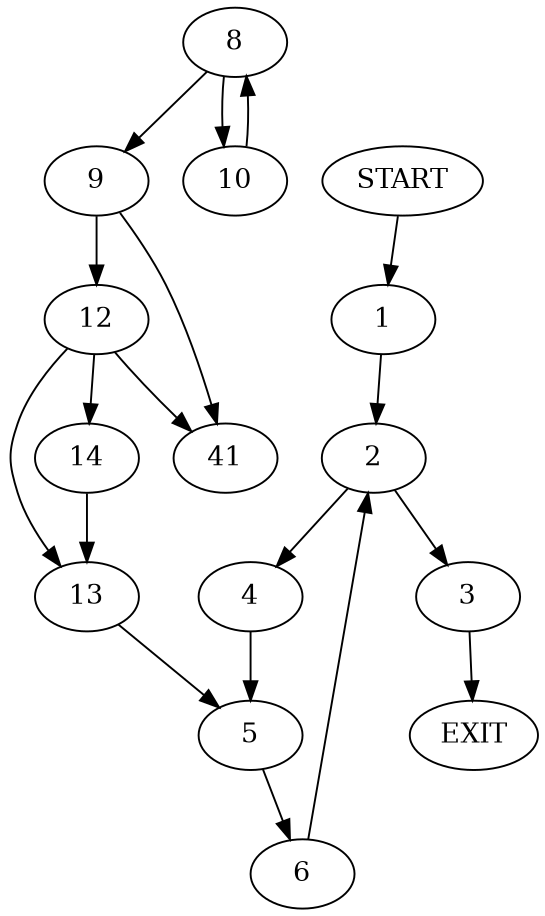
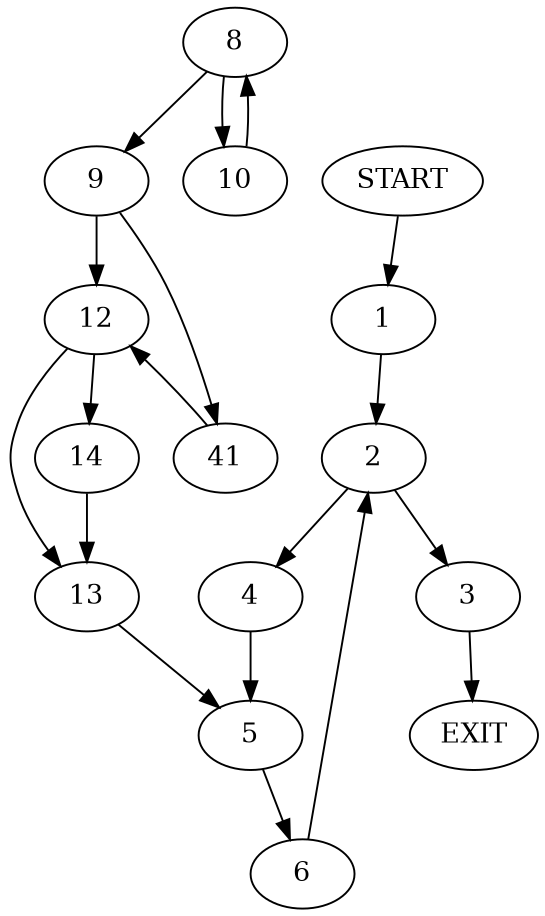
(145, 386) -> (177, 392)
